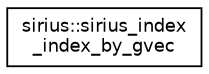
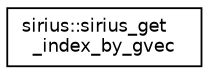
(104, 37) -> (104, 37)
